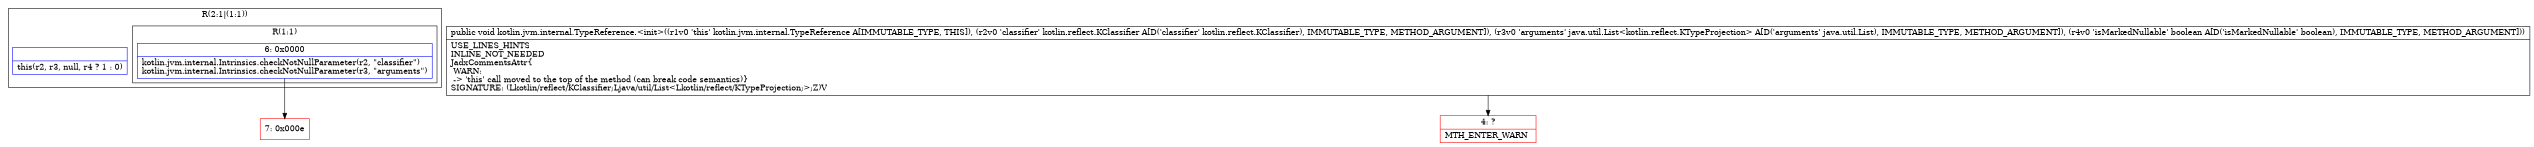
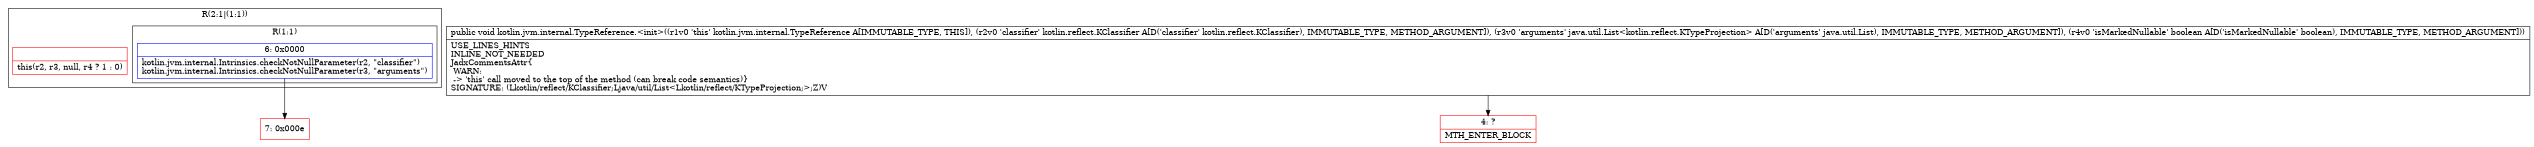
(70, 61) -> (70, 61)
(1486, 136) -> (1488, 136)
